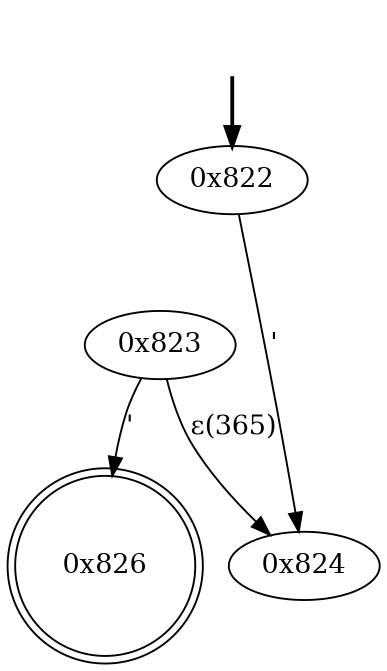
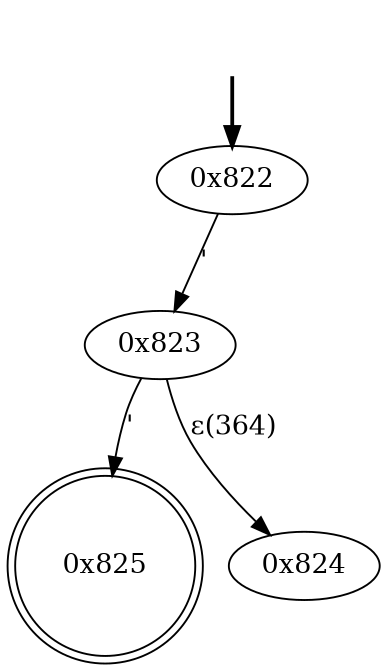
(268, 363) -> (200, 254)
(234, 428) -> (234, 428)
(105, 566) -> (105, 566)
